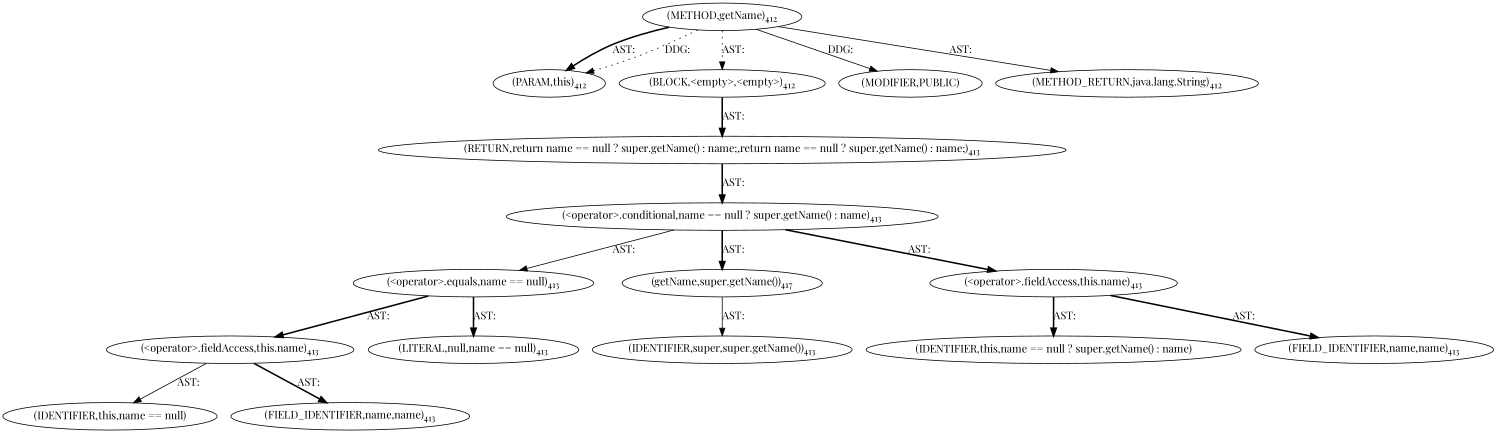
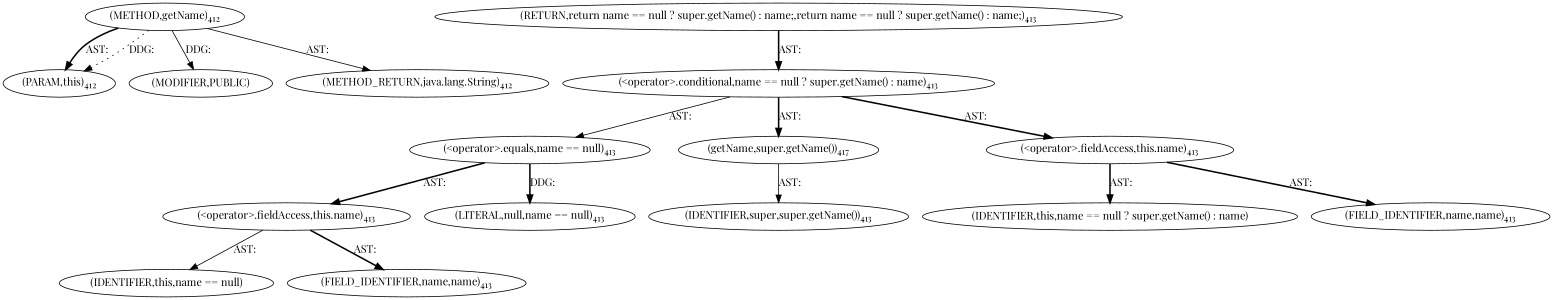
(722, 83) -> none
(487, 316) -> (544, 183)
